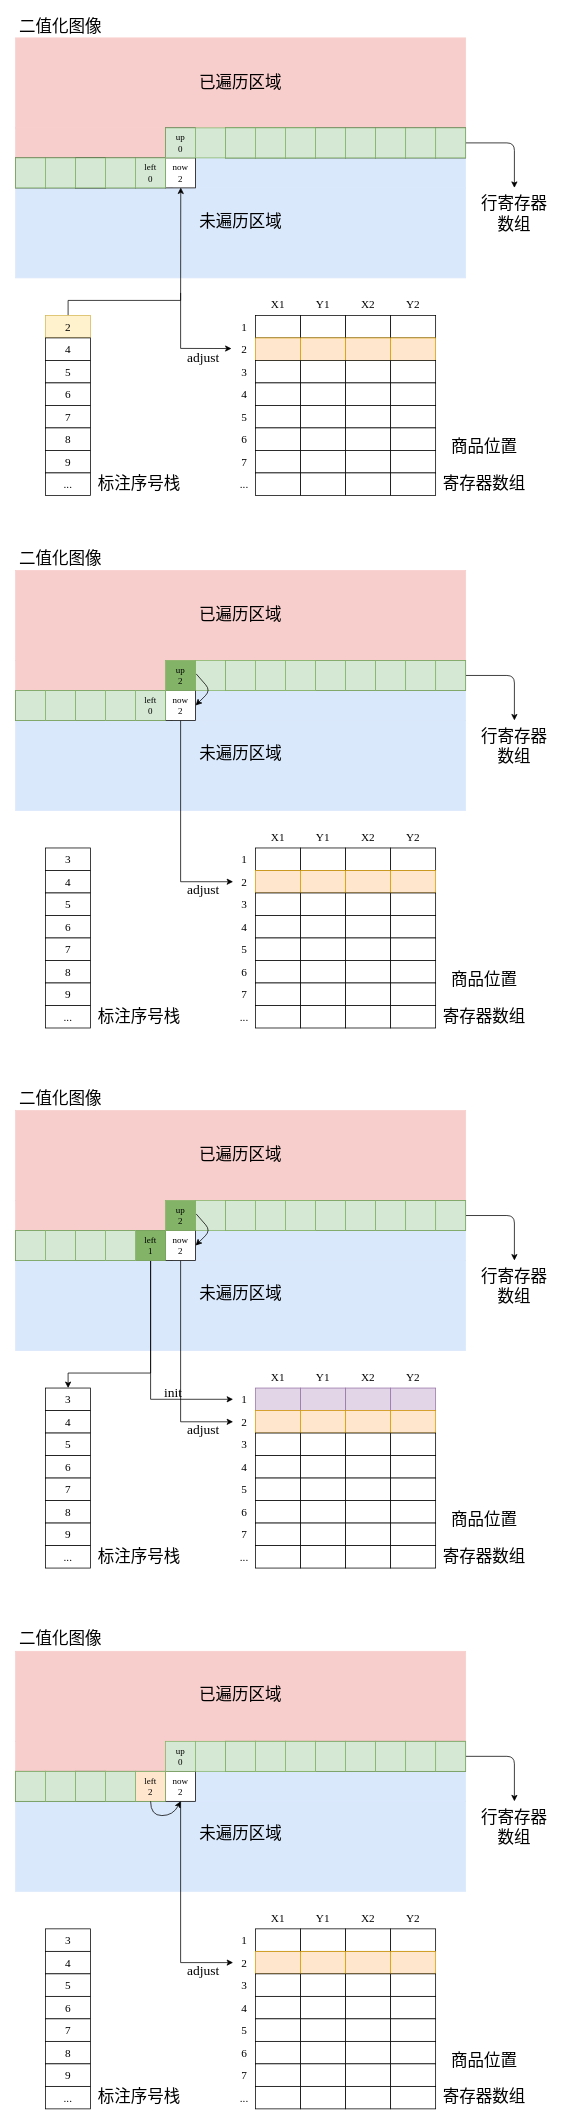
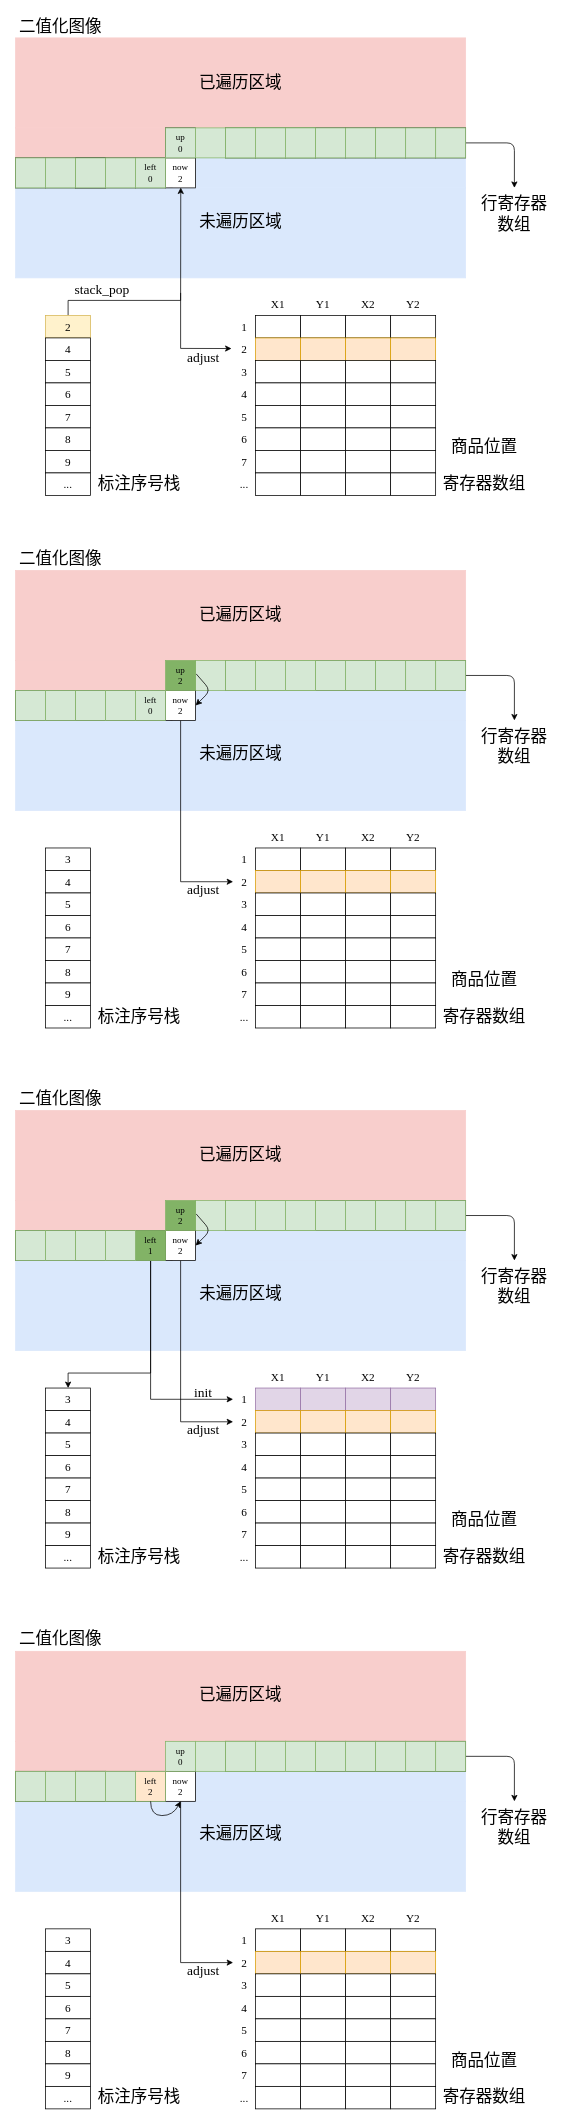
none -> (102, 289)
(173, 1392) -> (203, 1392)
